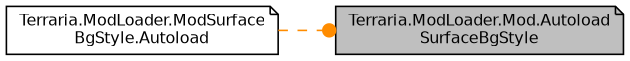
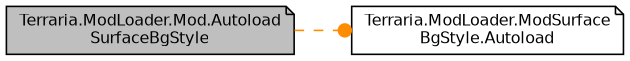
(300, 30) -> (316, 30)
